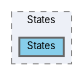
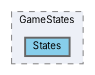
(42, 21) -> (47, 21)
